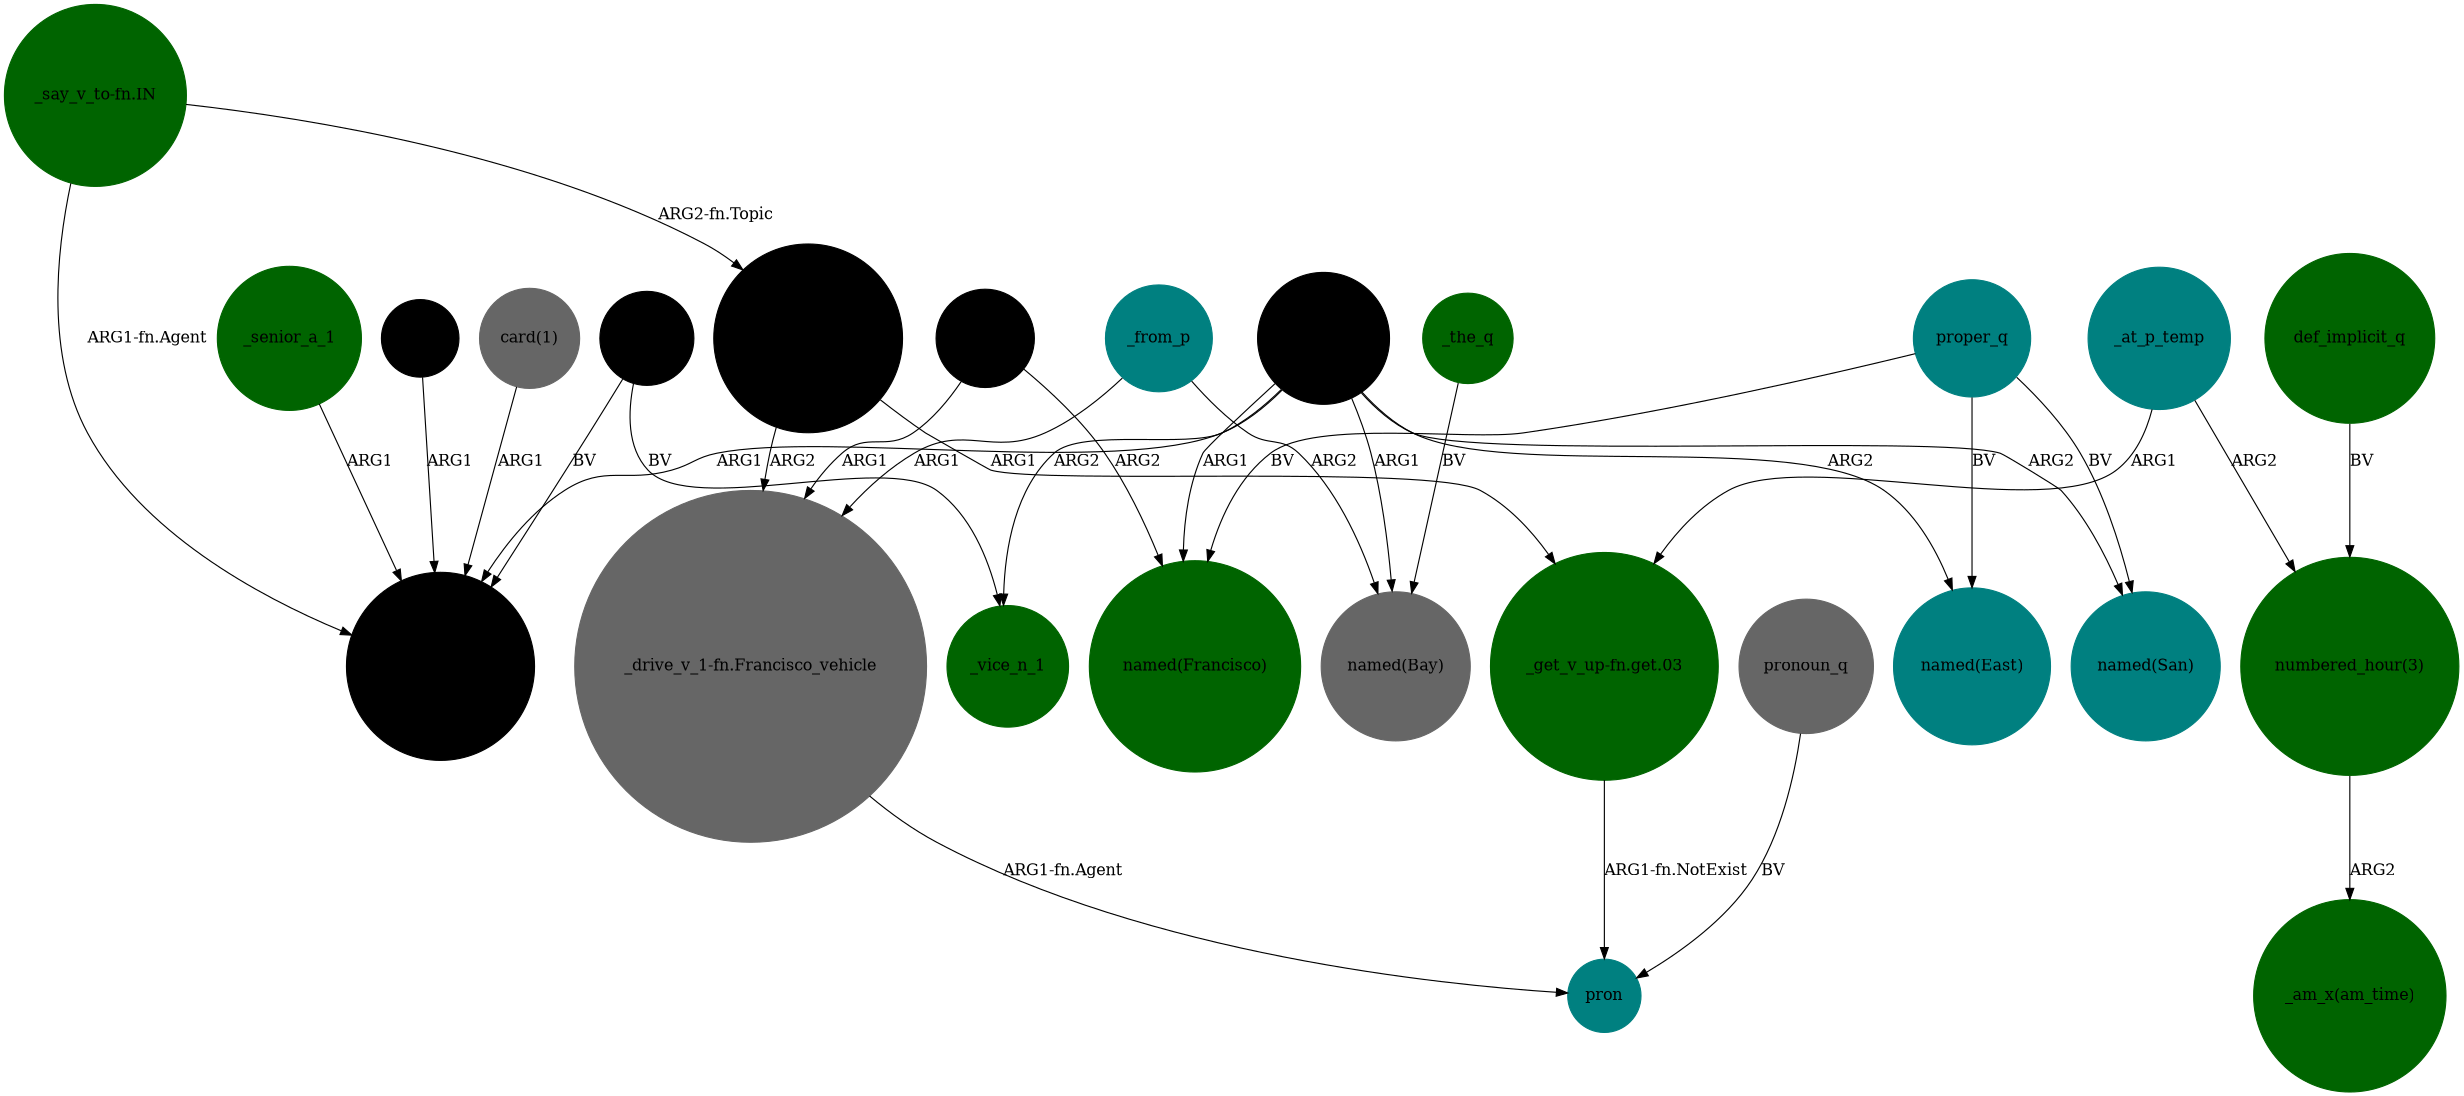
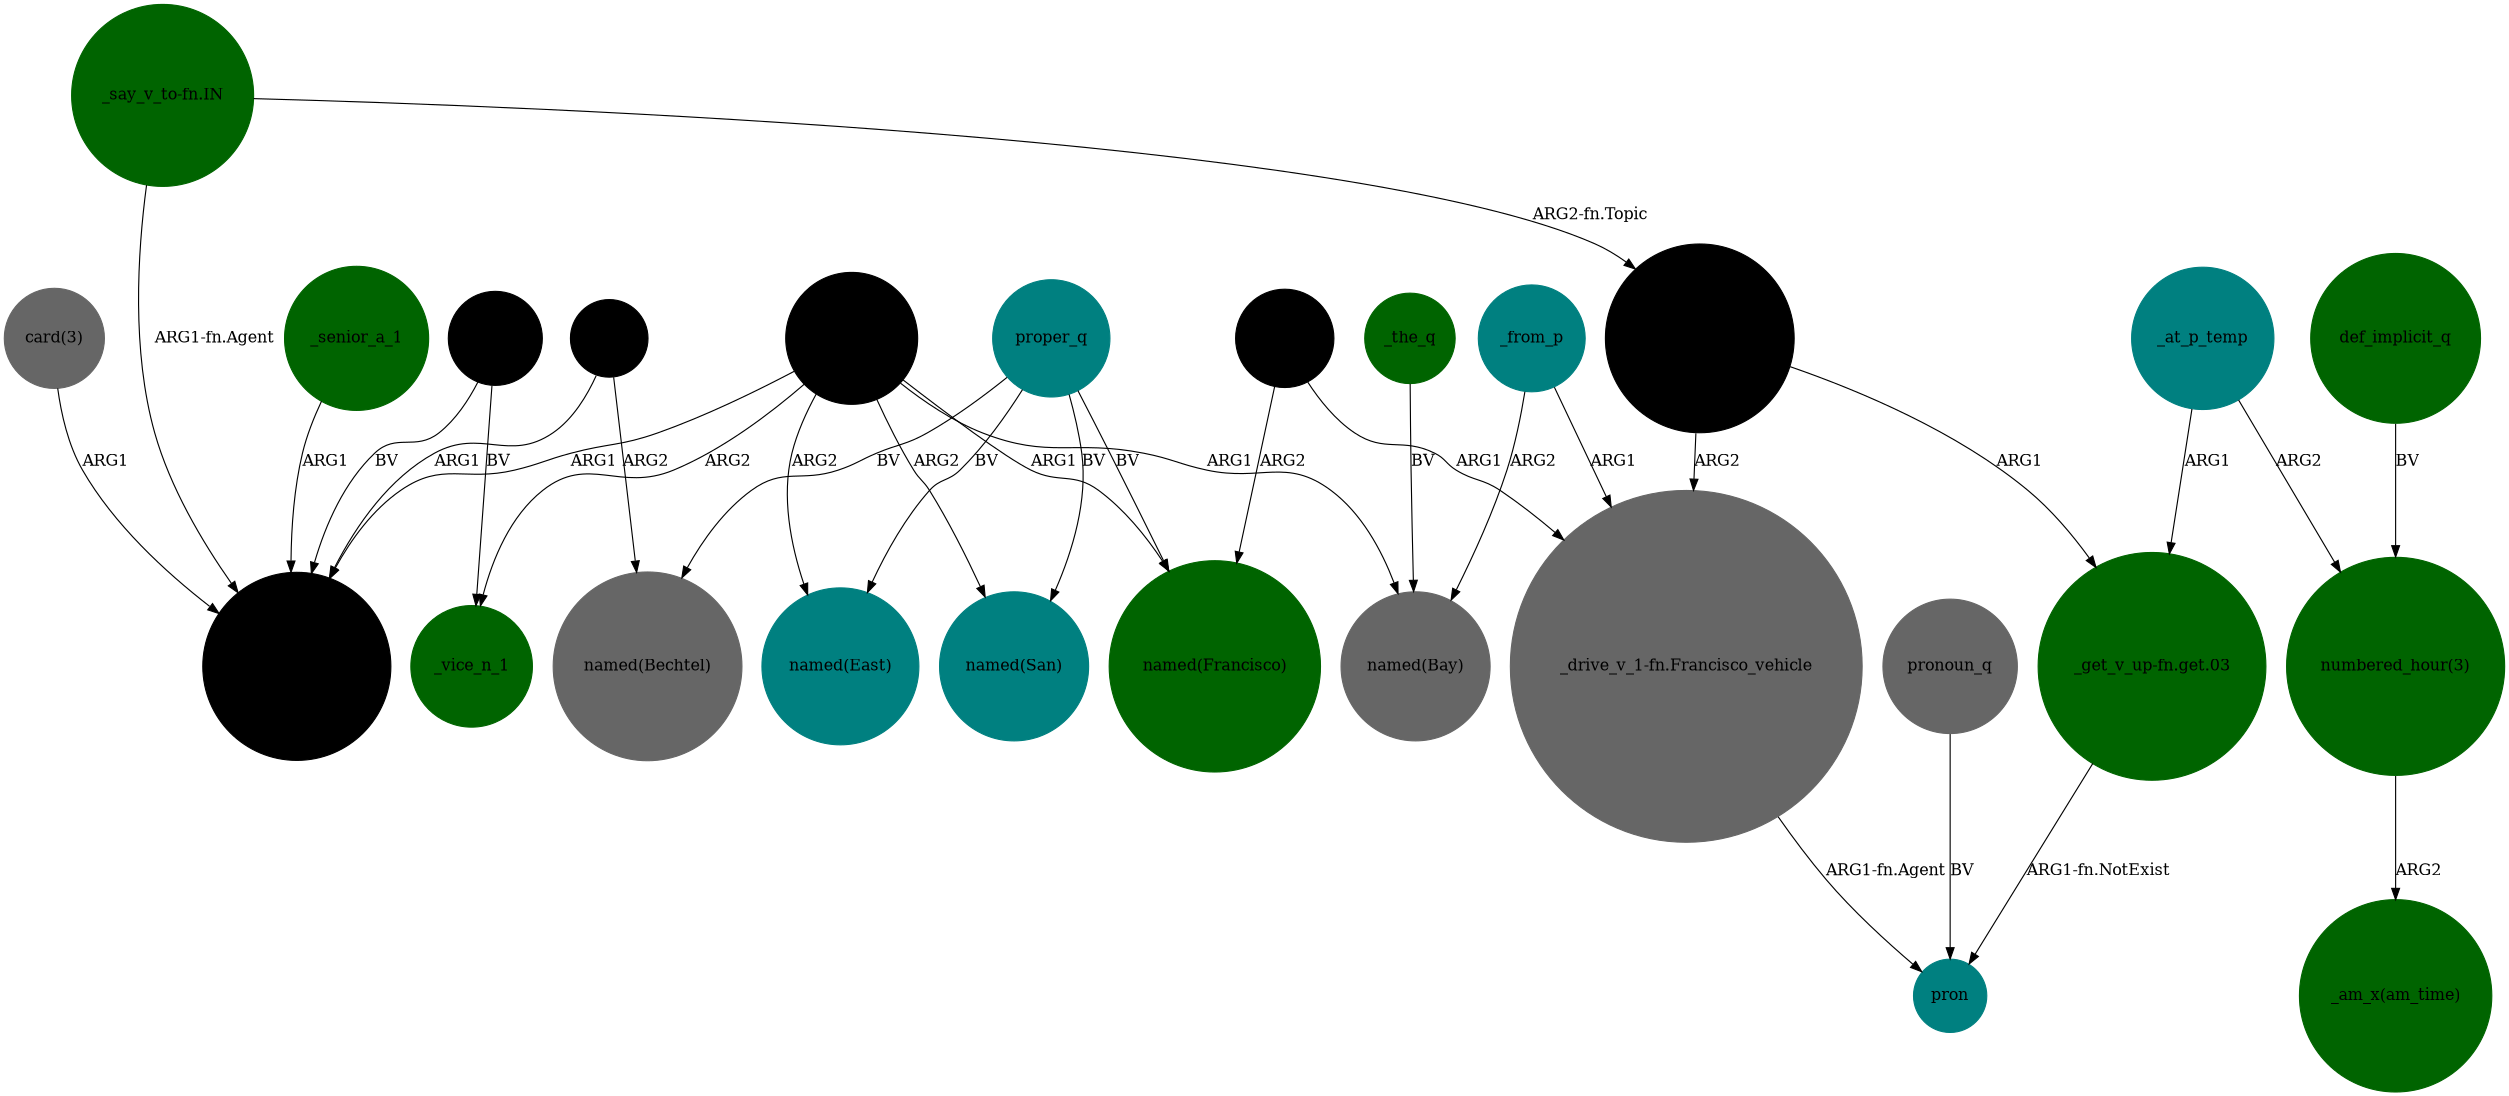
(530, 338) -> (54, 338)
none -> (648, 666)
